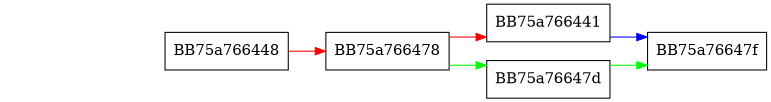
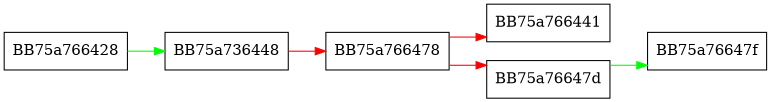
(623, 37) -> none
none -> (66, 51)
(227, 51) -> (227, 51)
(463, 65) -> (463, 65)
